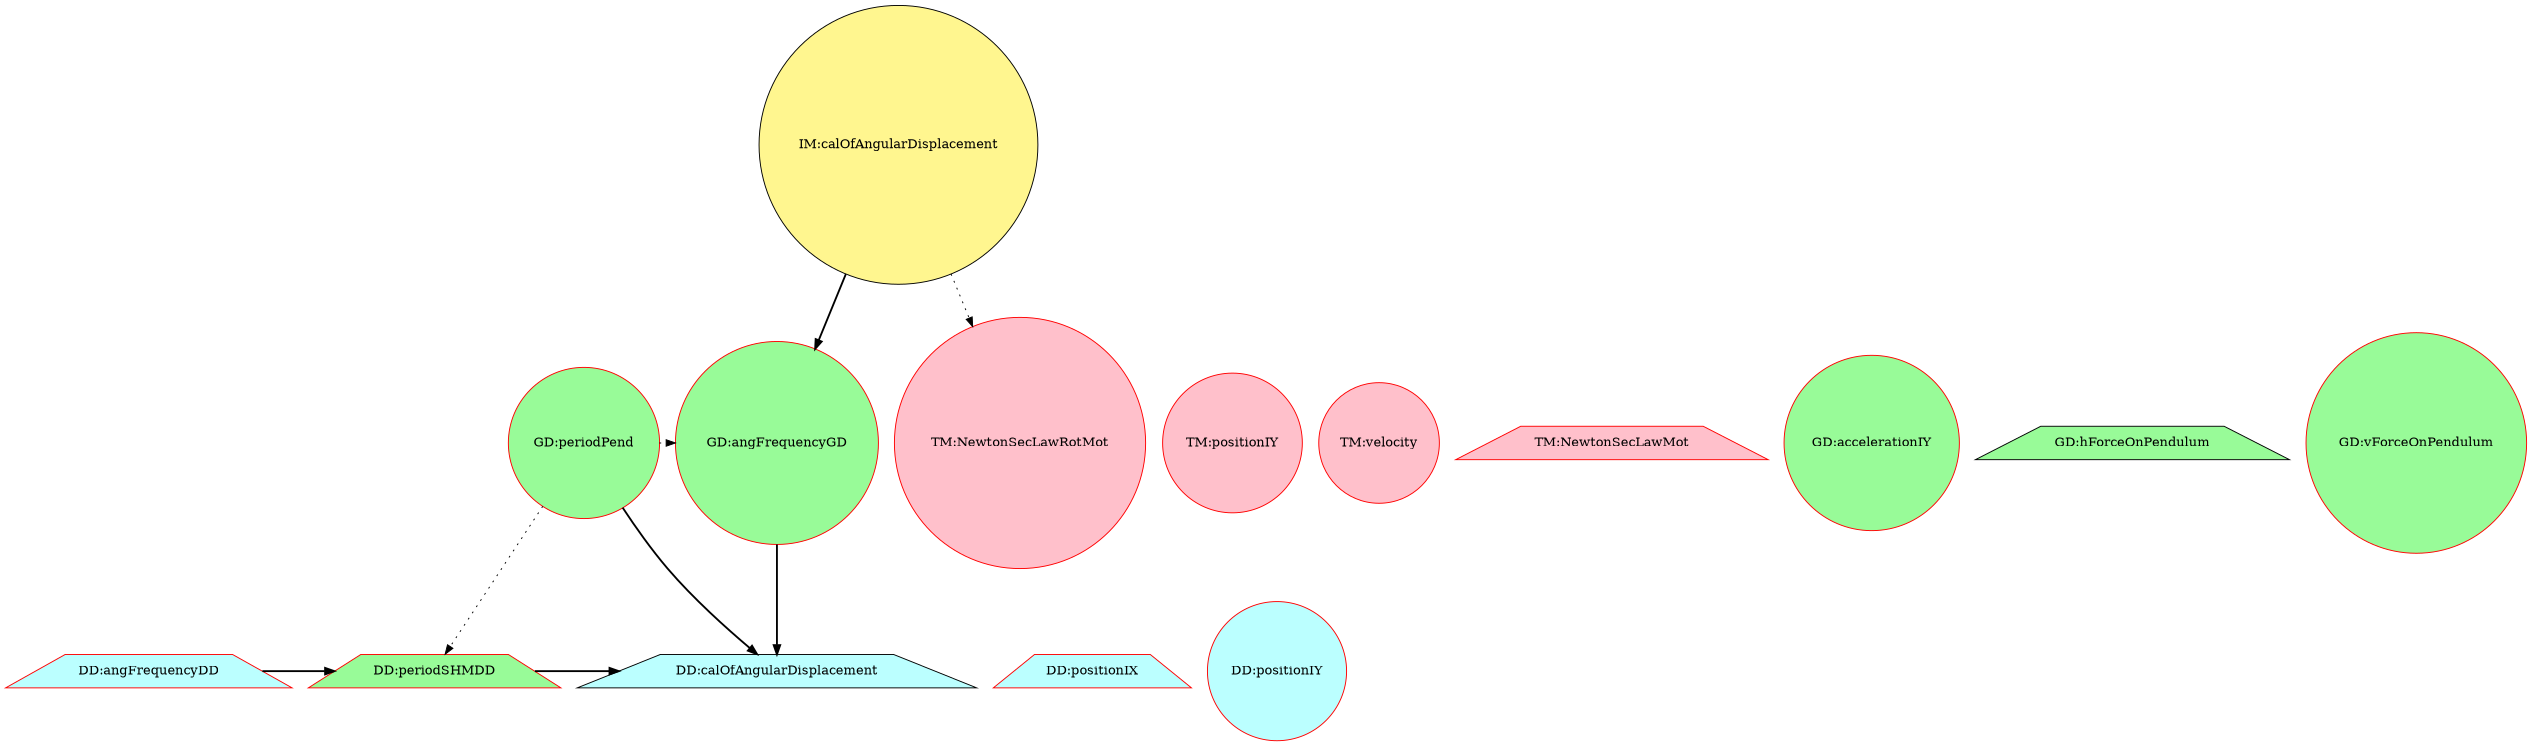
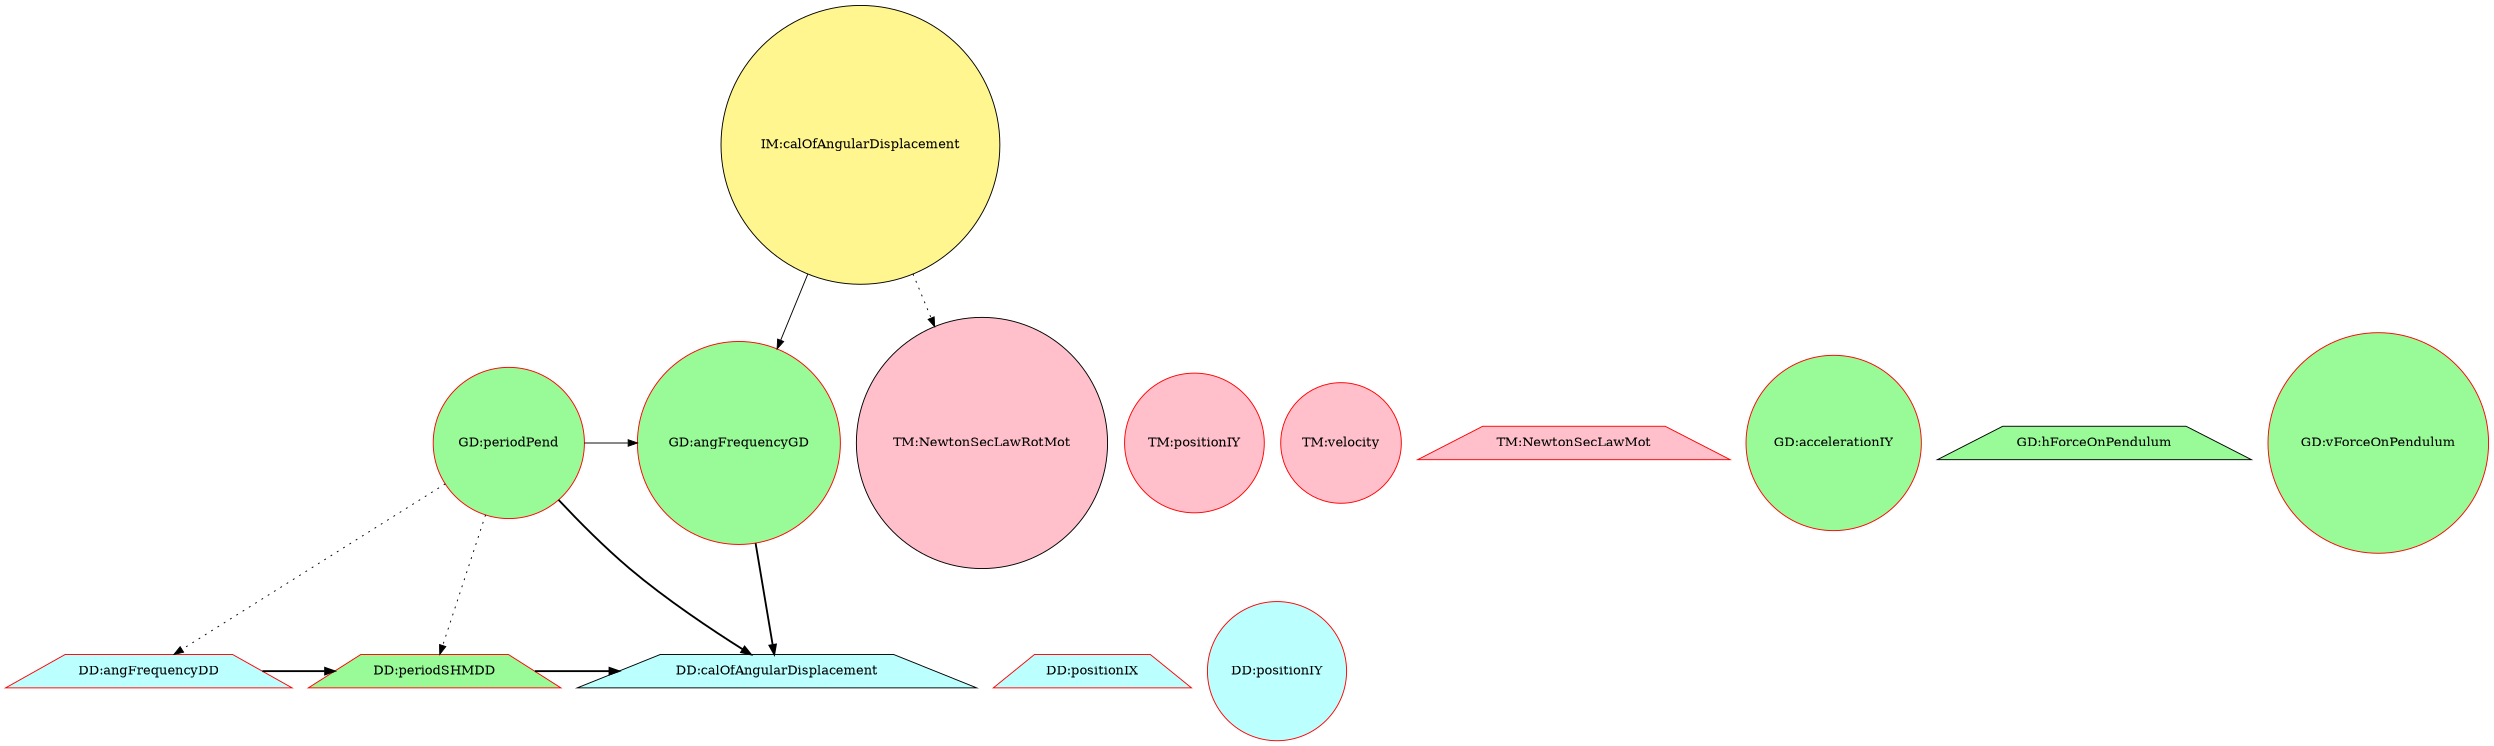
(832, 307) -> (794, 307)
(663, 443) -> (606, 443)
(1020, 443) -> (982, 443)
none -> (314, 567)
